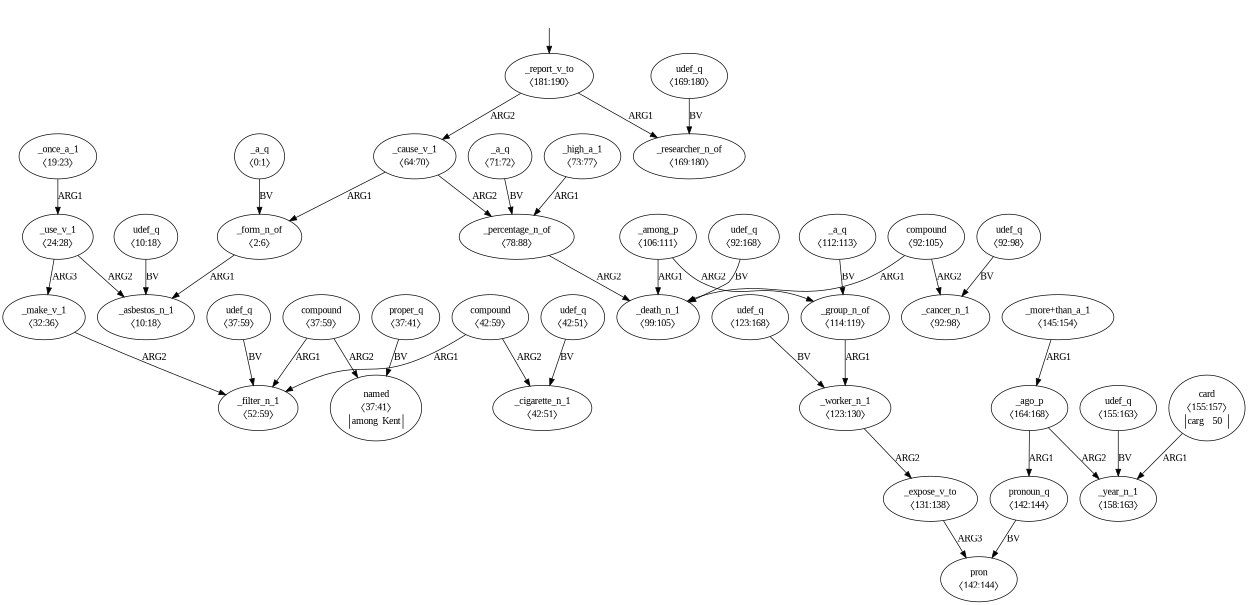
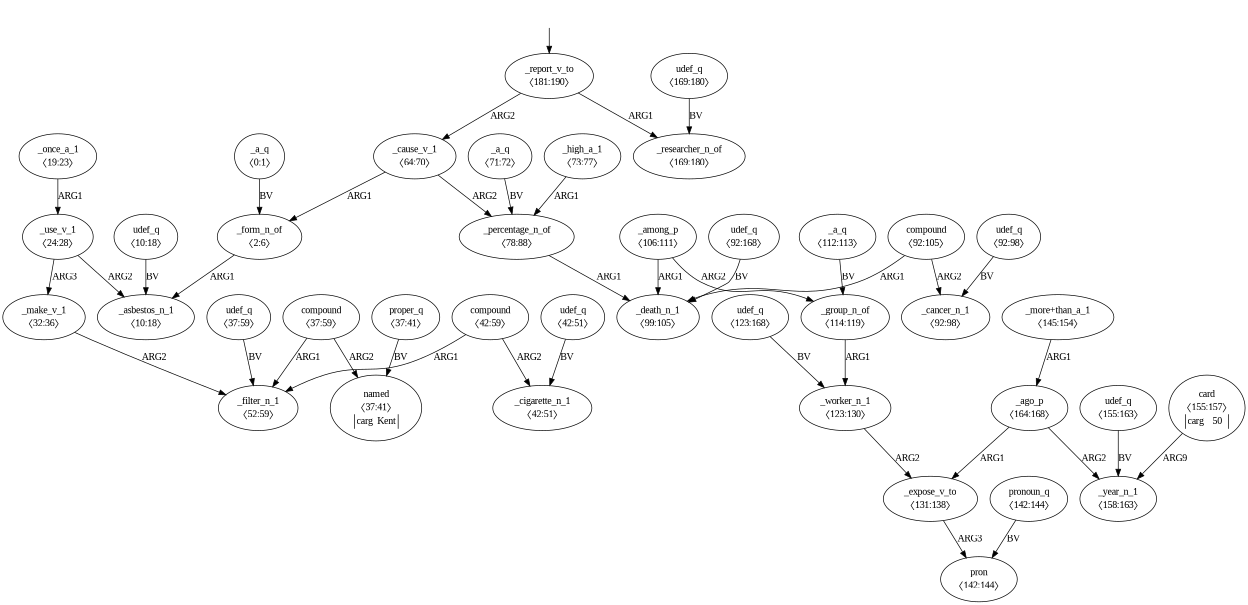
(609, 277) -> (609, 277)
(365, 421) -> (365, 421)
(1029, 450) -> (983, 451)
(1175, 459) -> (1175, 459)
